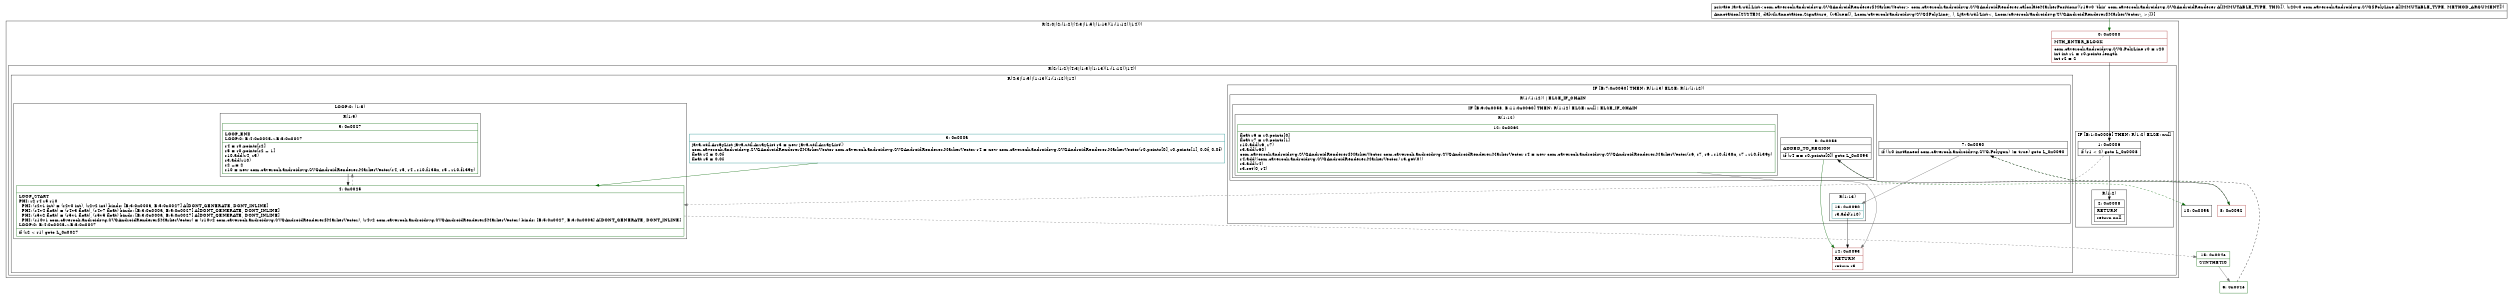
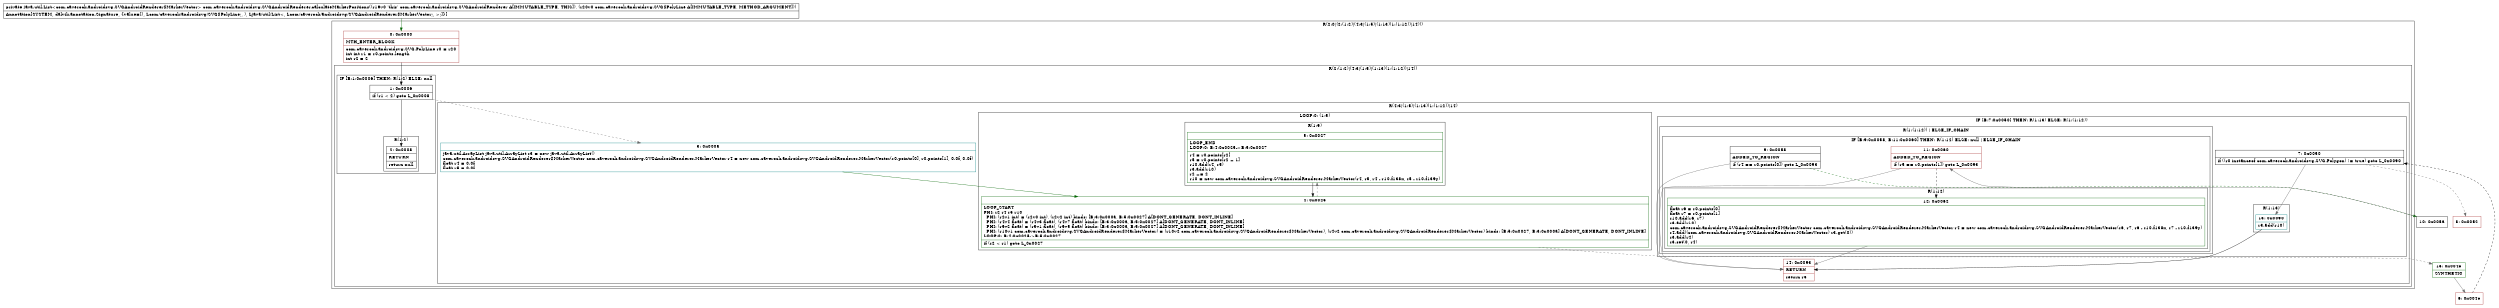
(1253, 150) -> (1683, 223)
none -> (1936, 157)
(2112, 181) -> (2423, 177)
(2037, 182) -> none
(1400, 193) -> (535, 121)
(1821, 203) -> (1666, 182)
(2234, 287) -> (2469, 298)
